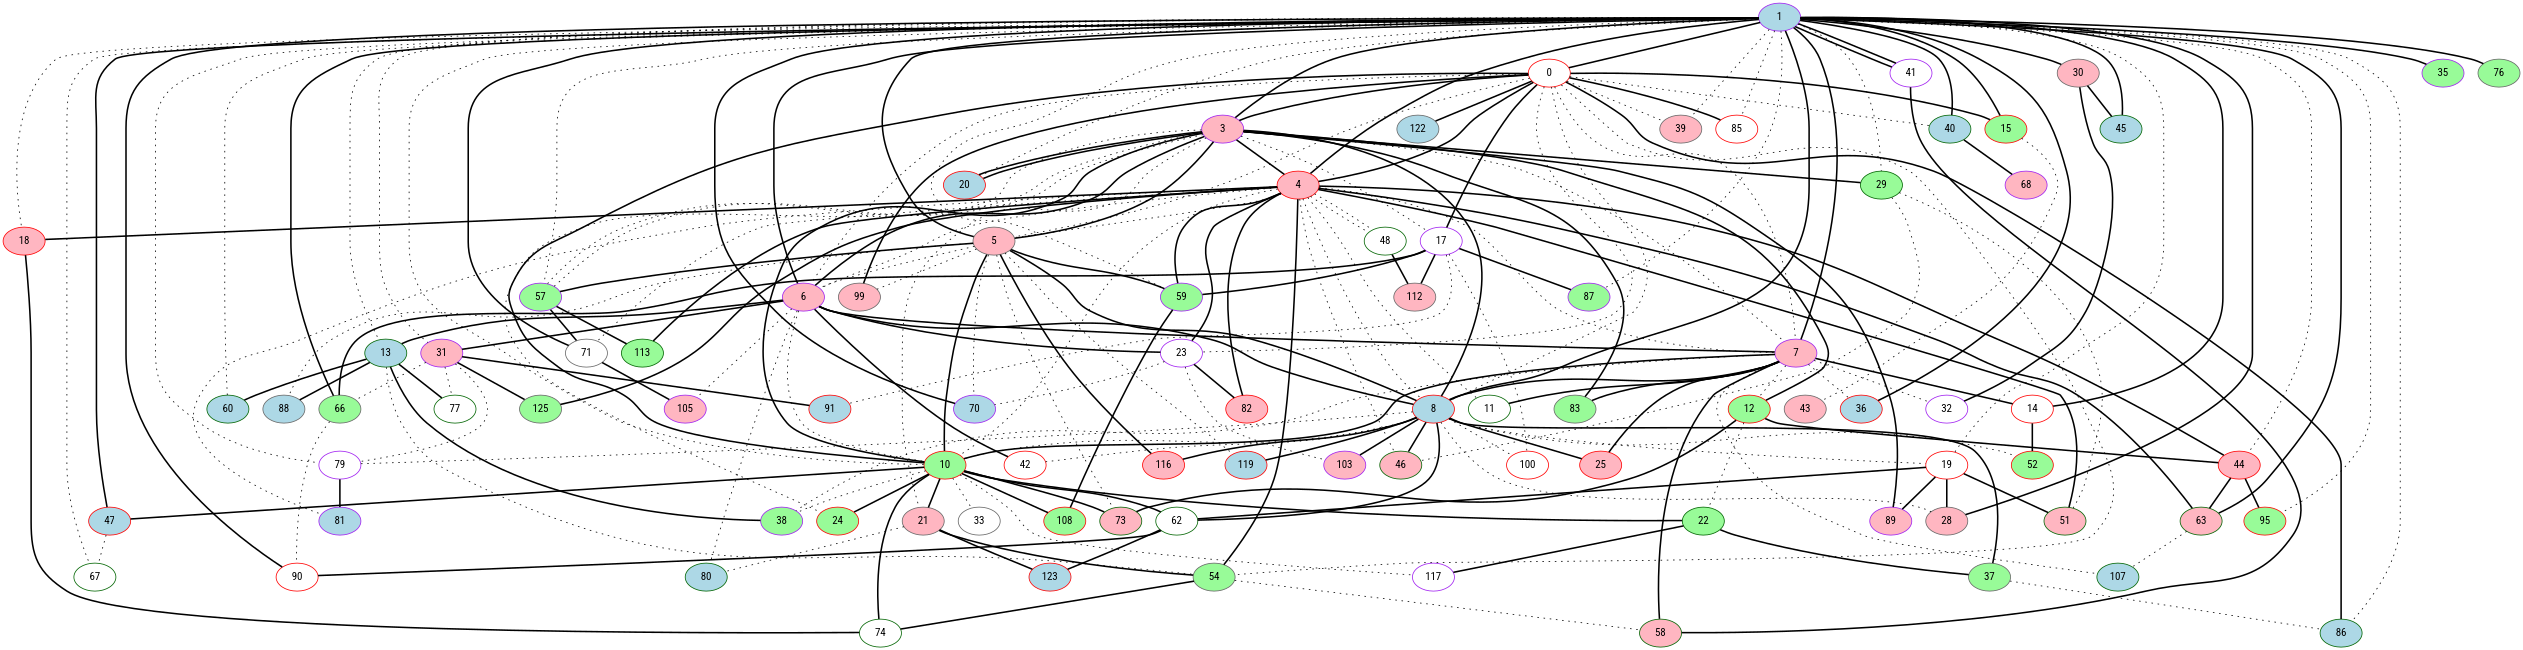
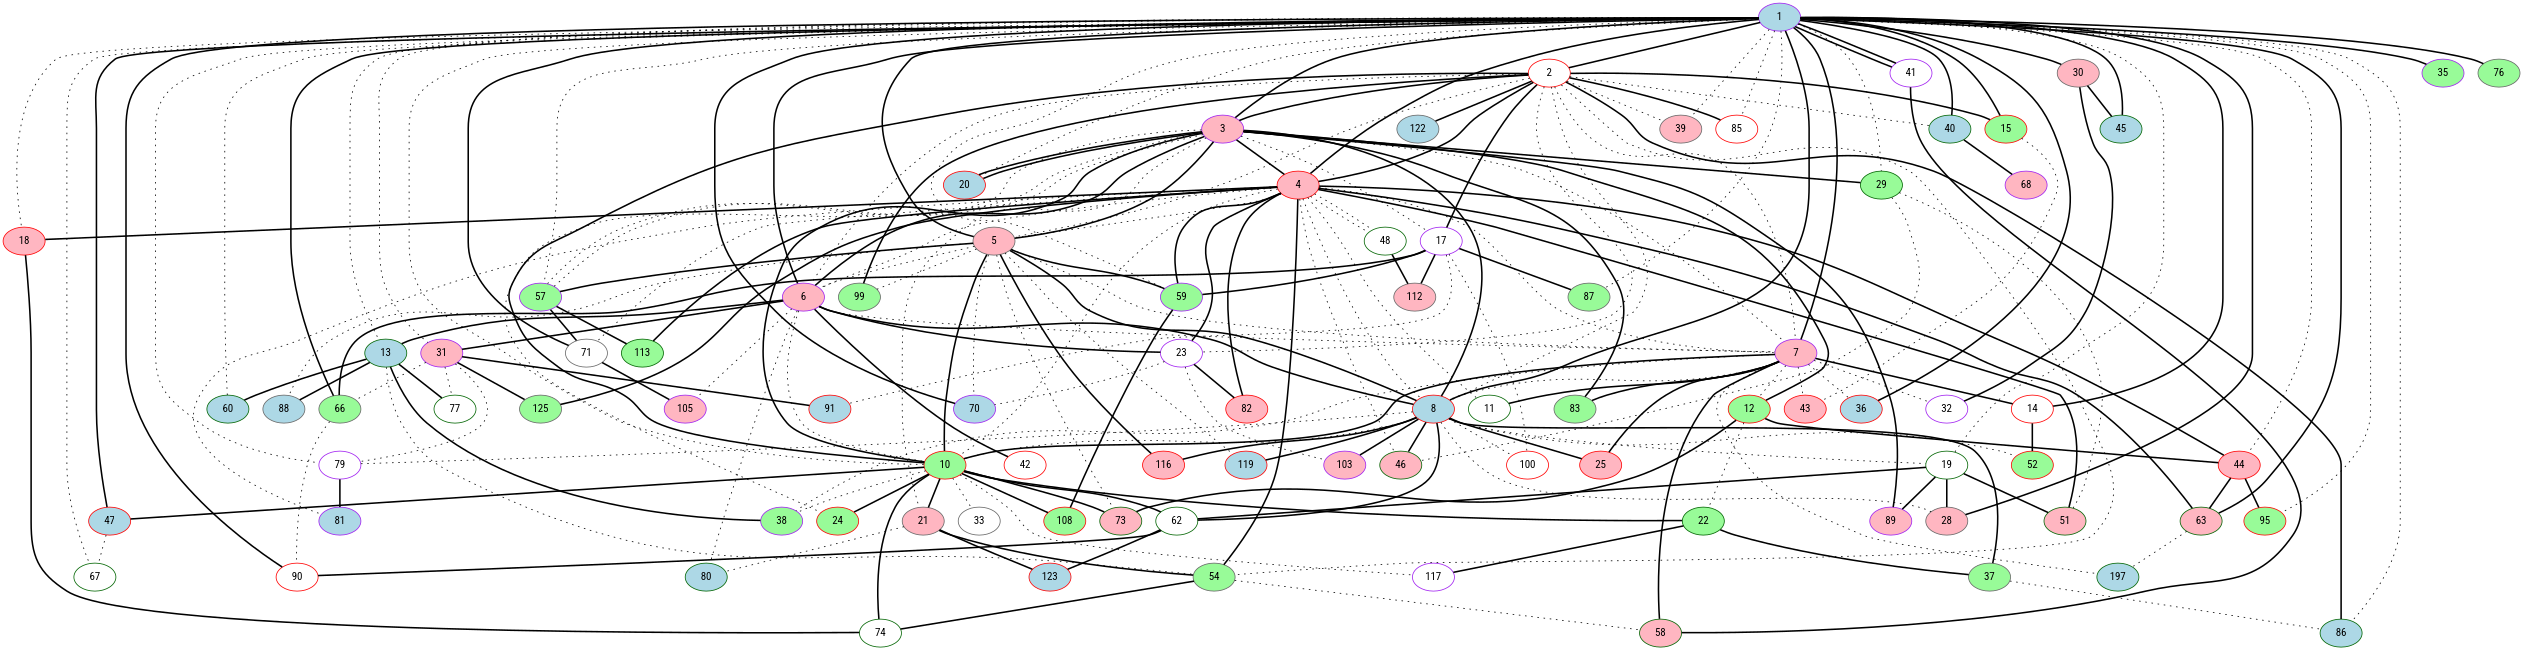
(1549, 73) -> (1549, 73)
(859, 297) -> (859, 297)
(1589, 297) -> (1589, 297)
none -> (1386, 337)
(1272, 339) -> (1272, 339)
(1614, 380) -> (1614, 380)
none -> (1802, 387)
(1805, 409) -> (1805, 409)
(1157, 449) -> none
(1947, 465) -> (1947, 465)
(2118, 577) -> (2118, 577)
